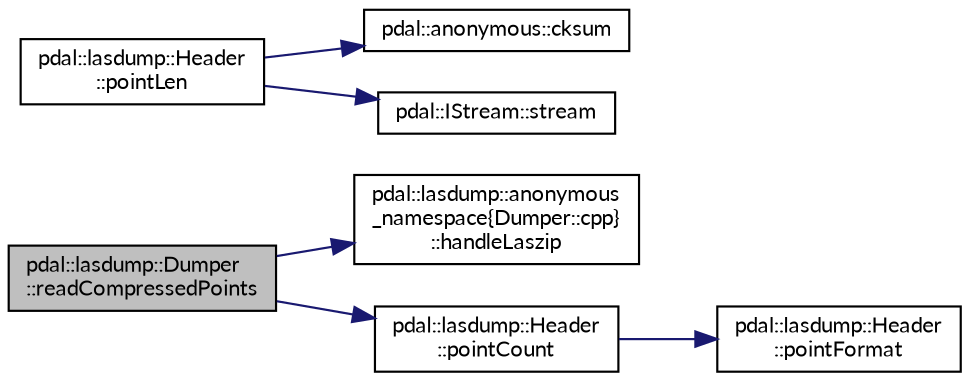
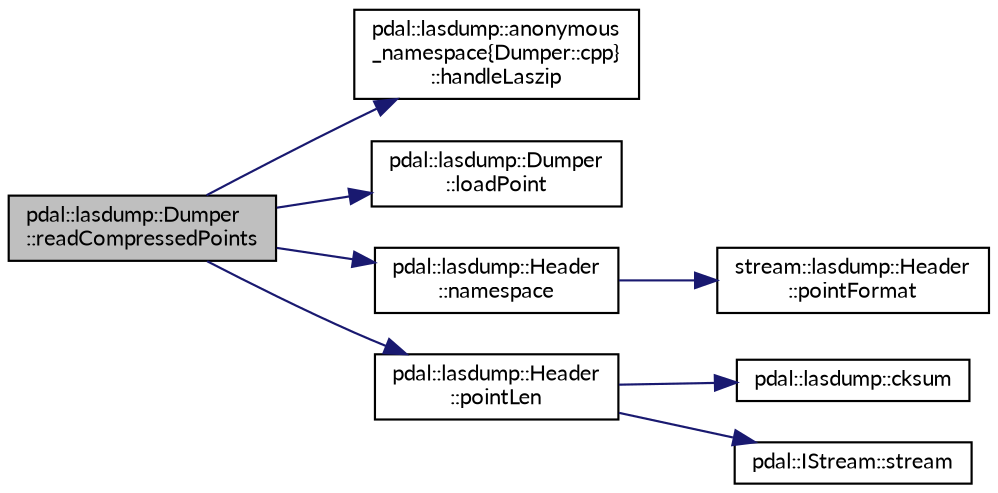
(497, 30) -> (853, 380)
none -> (497, 174)
none -> (296, 305)
(497, 339) -> (497, 280)
(839, 339) -> (853, 280)
